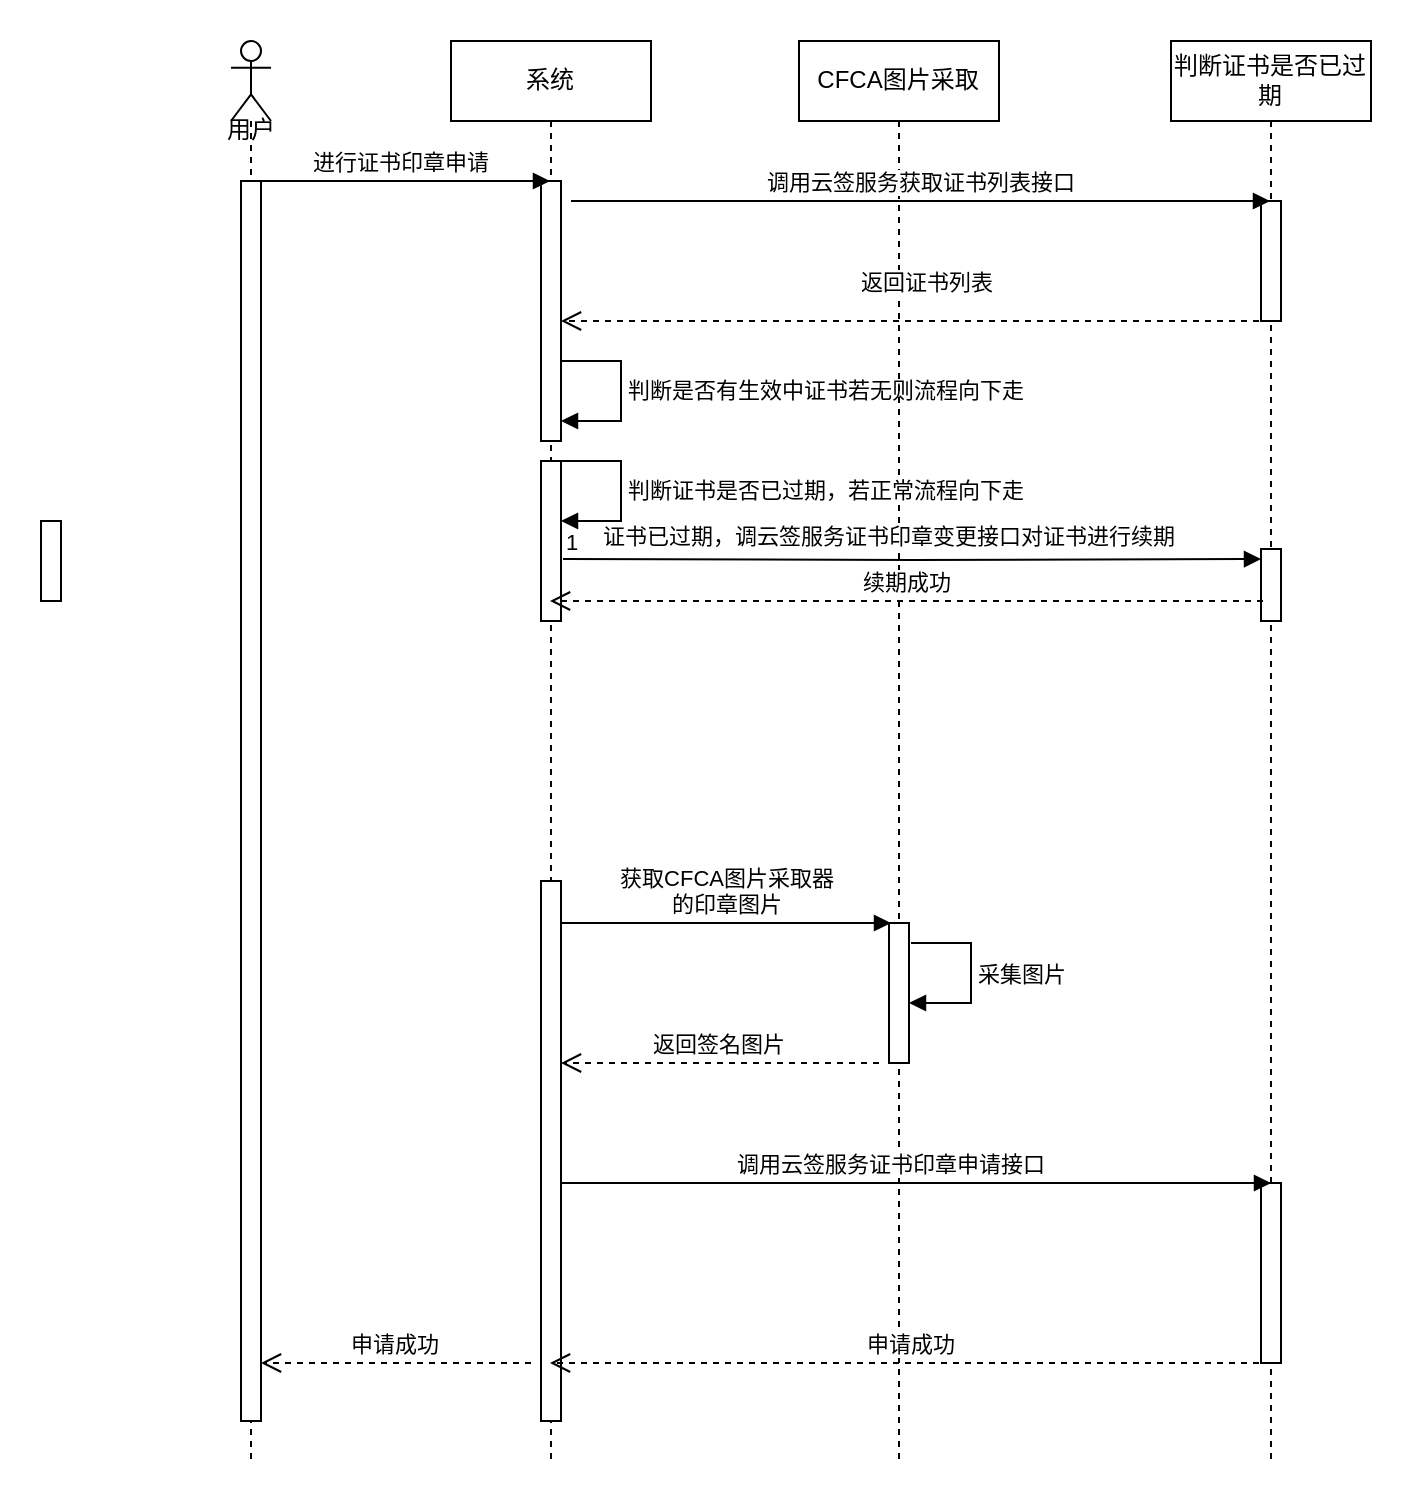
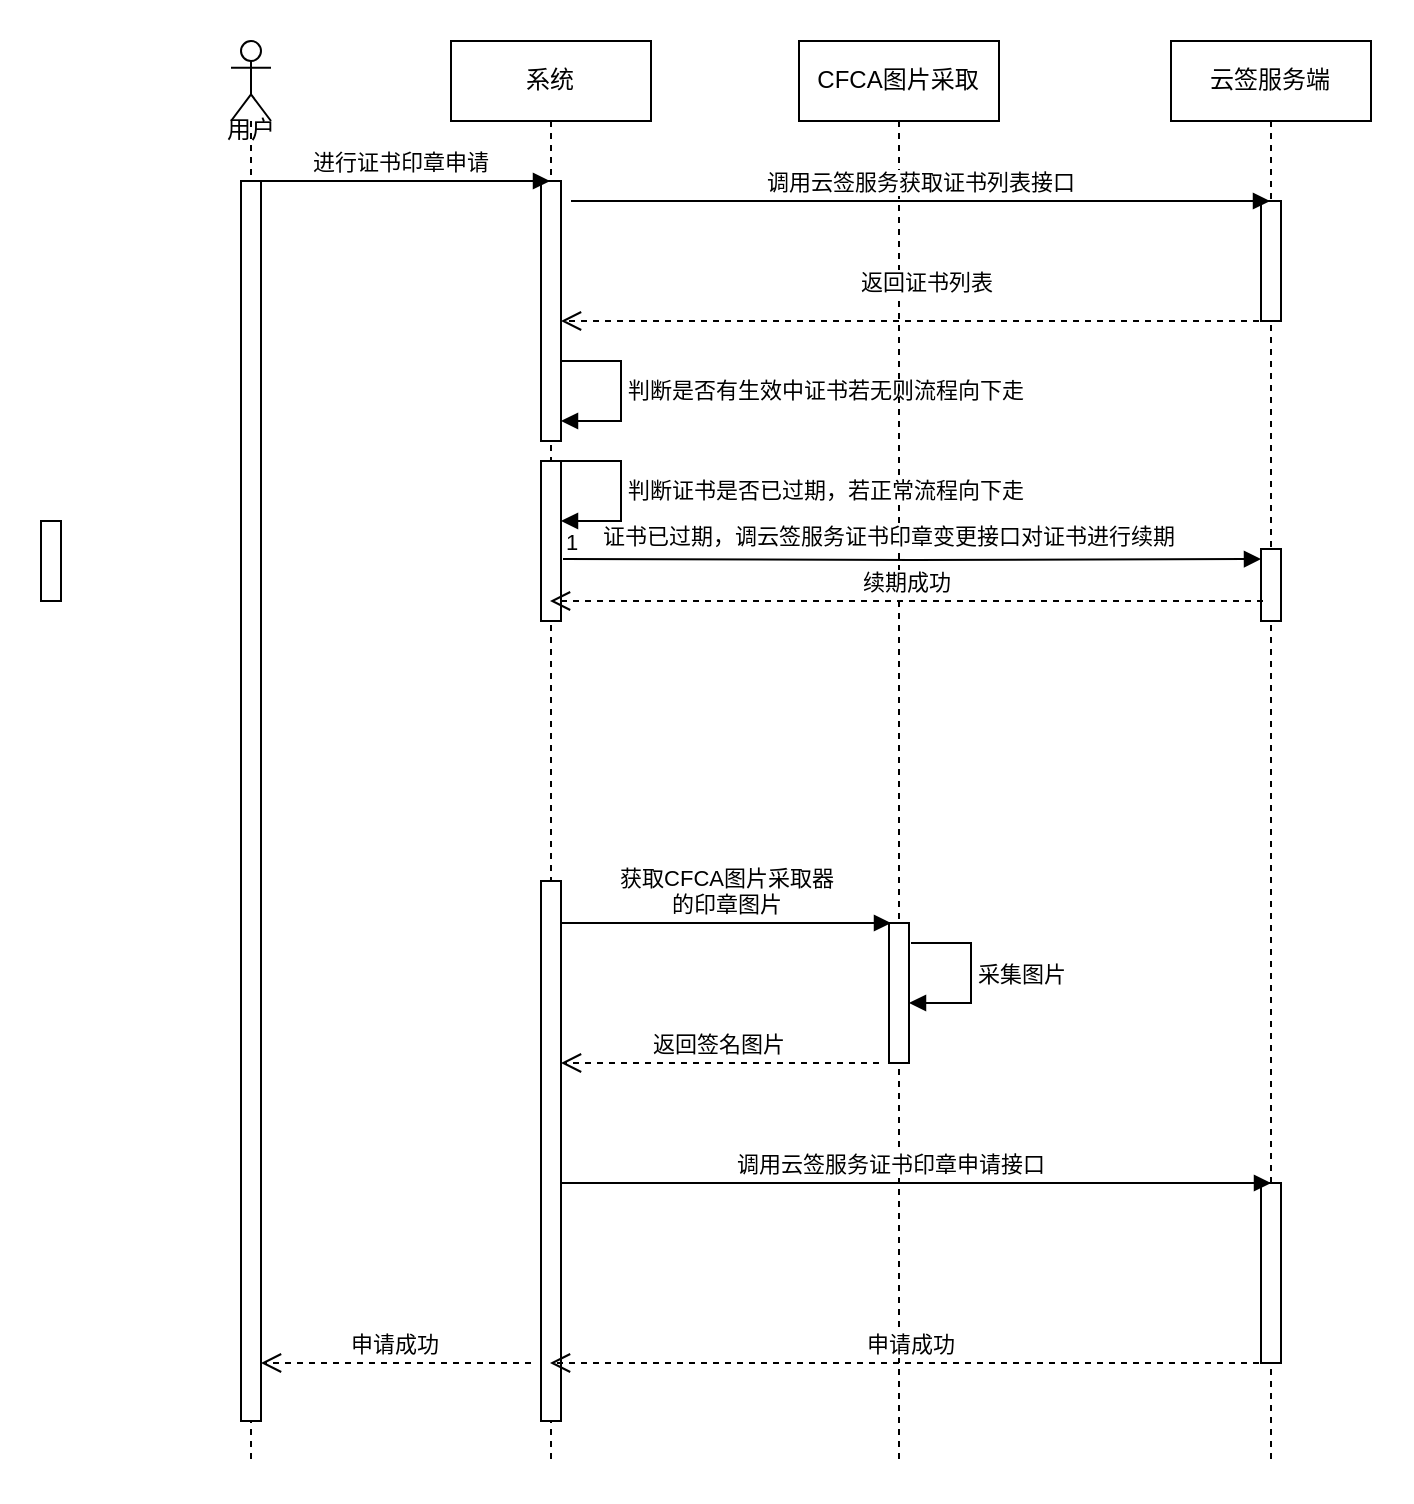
(1271, 81) -> (1271, 81)
